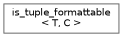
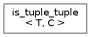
(61, 19) -> (45, 19)
